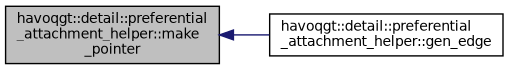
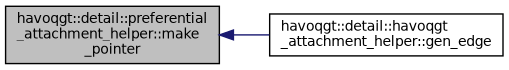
(386, 35) -> (386, 35)
